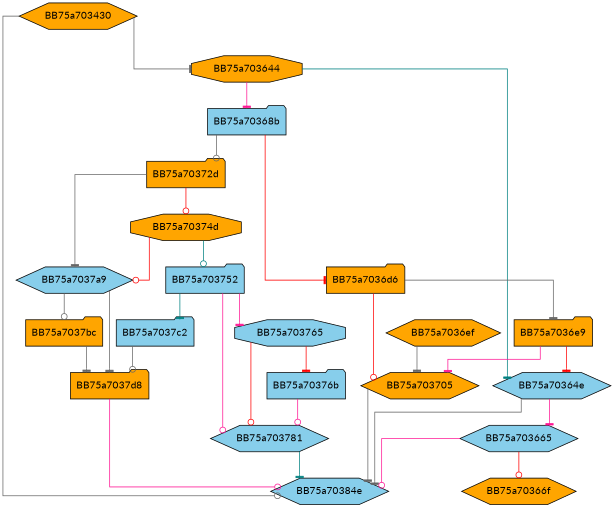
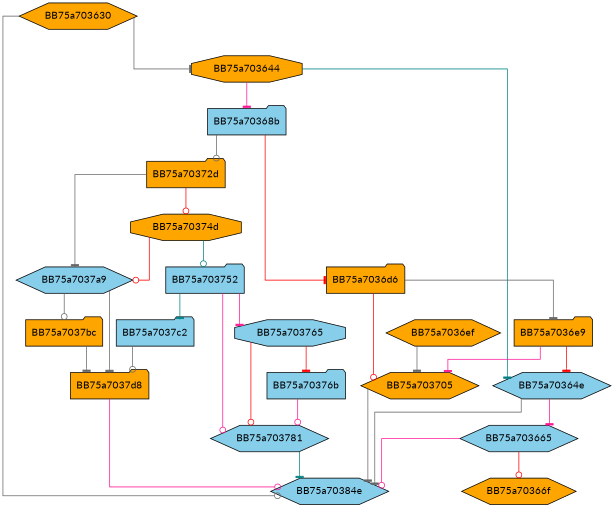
(78, 16) -> (78, 16)
